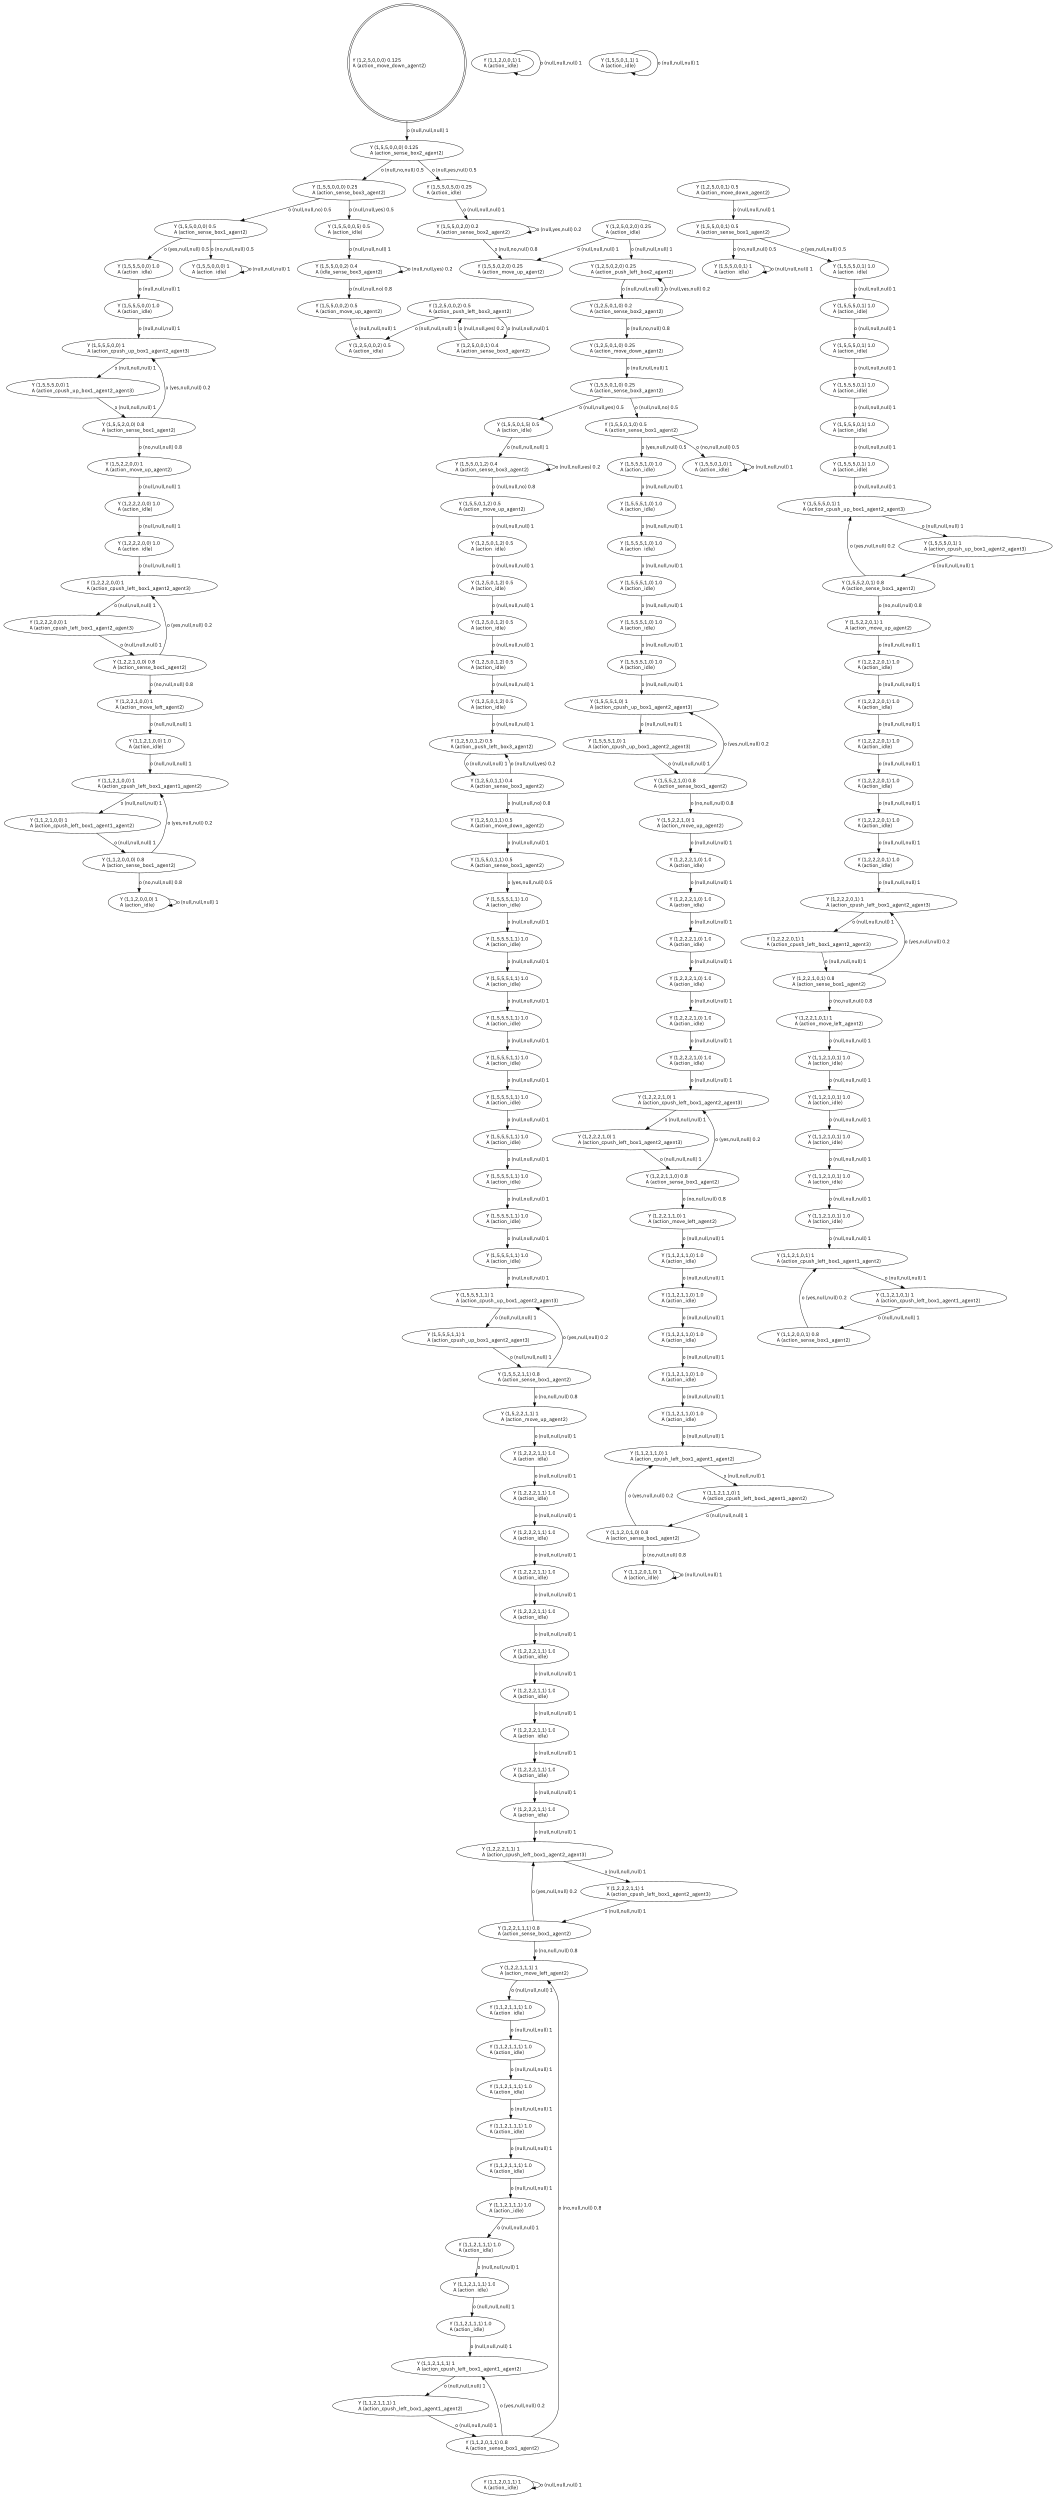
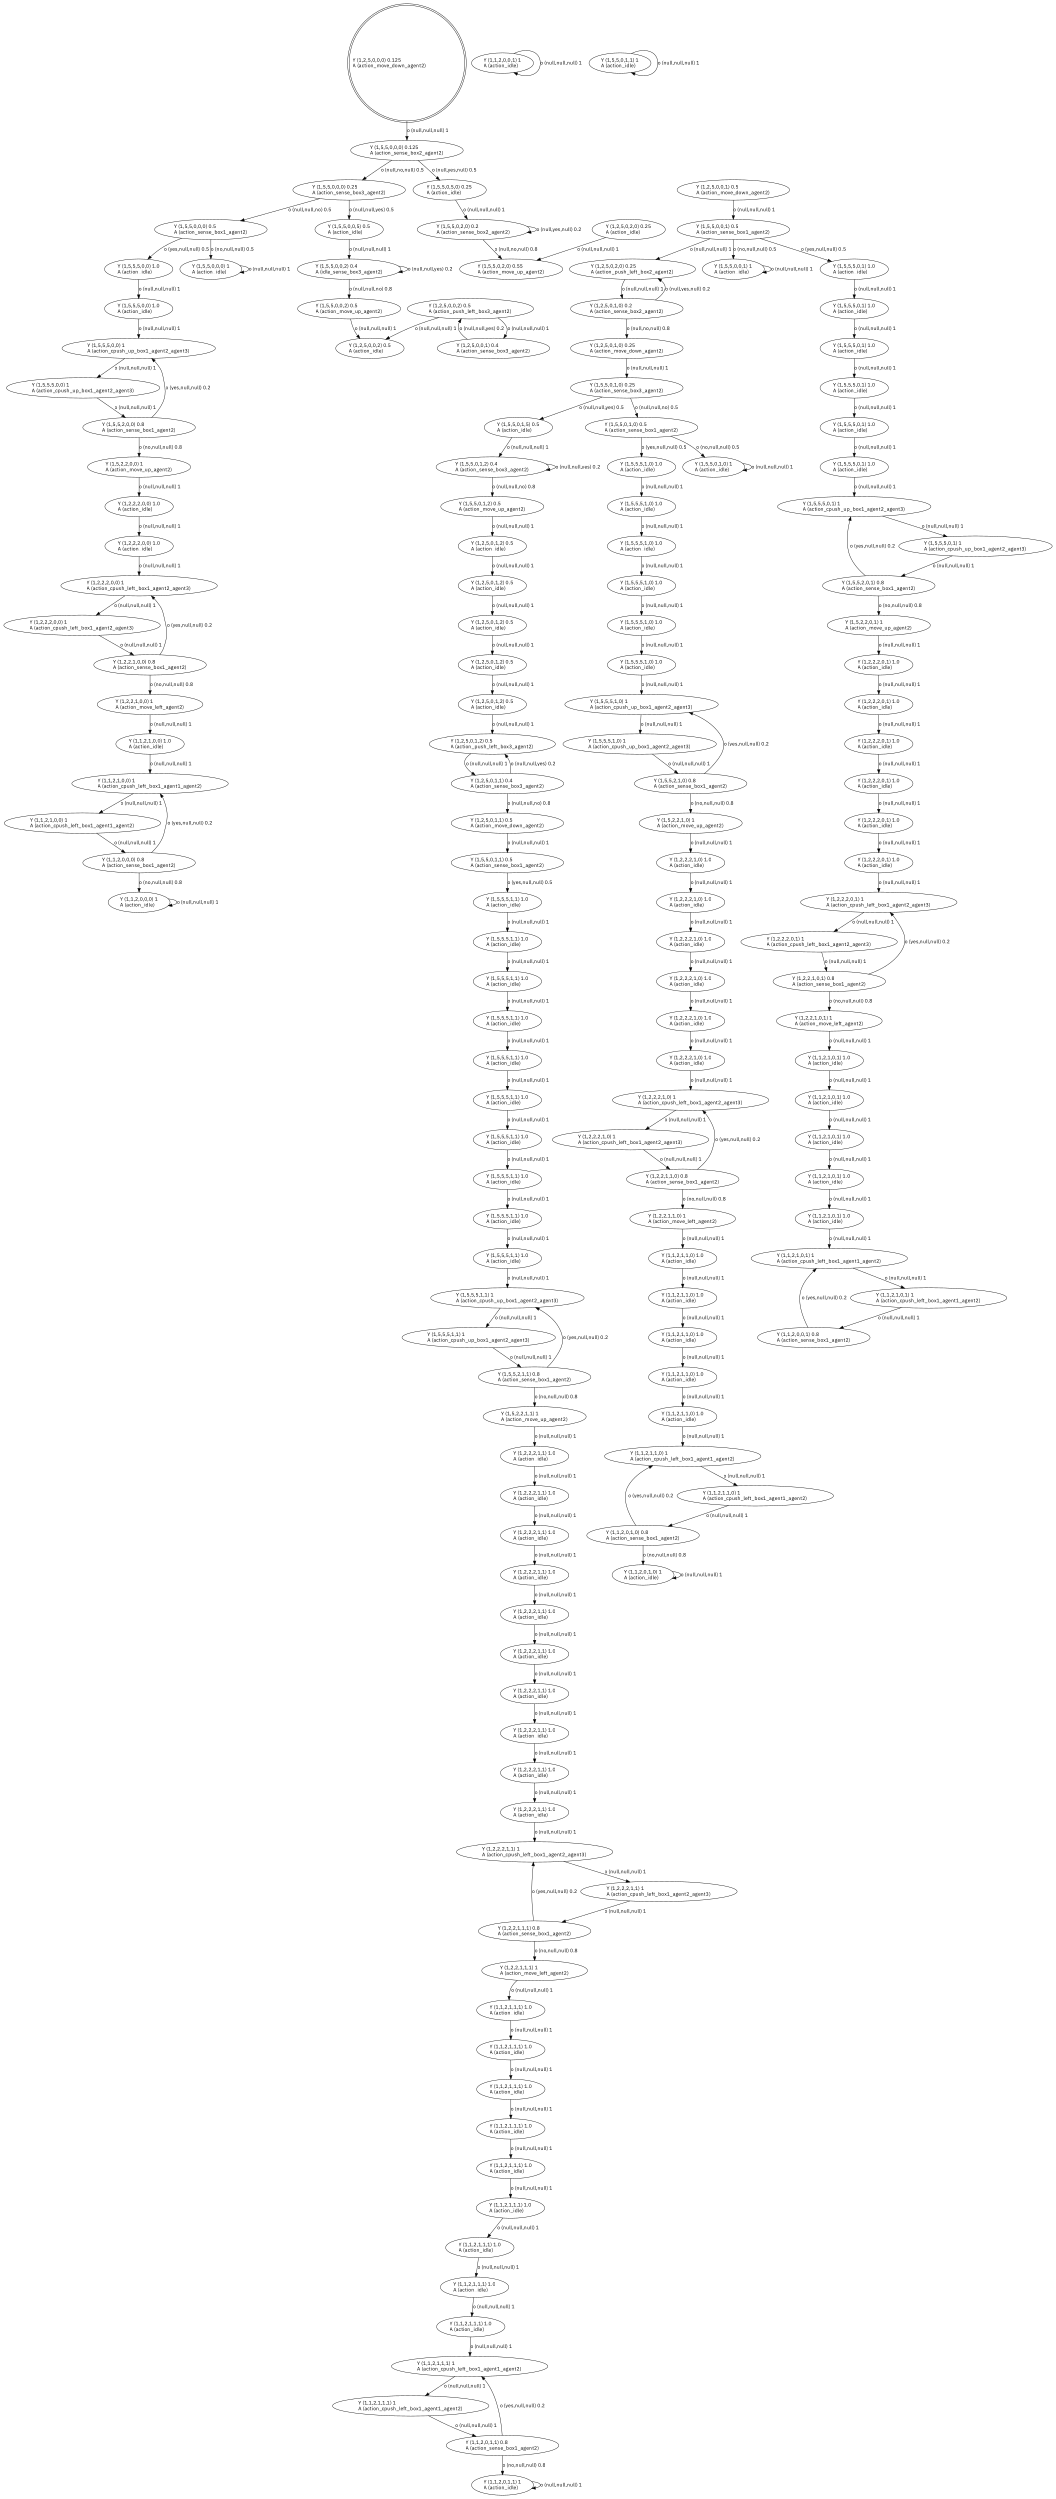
(630, 247) -> (685, 248)
(511, 269) -> (511, 269)
(558, 2215) -> (503, 2463)
